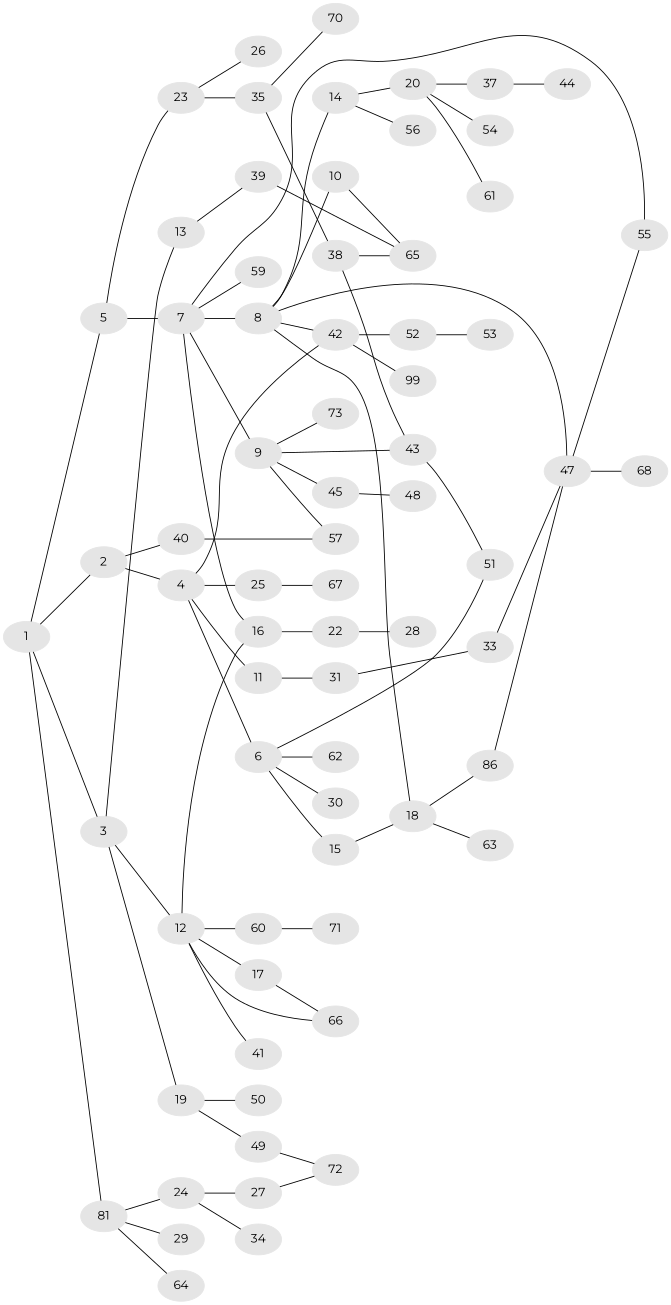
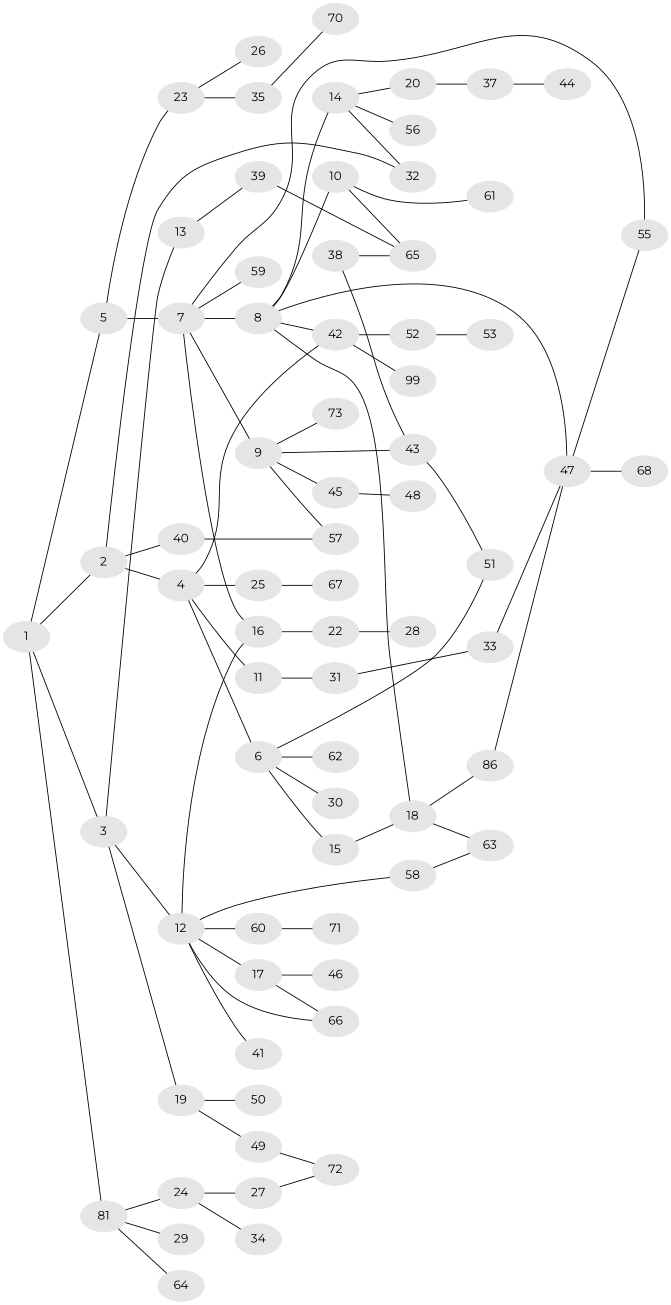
(490, 130) -> none
(457, 138) -> (409, 203)
(297, 177) -> none
none -> (413, 177)
none -> (413, 876)
none -> (336, 975)
